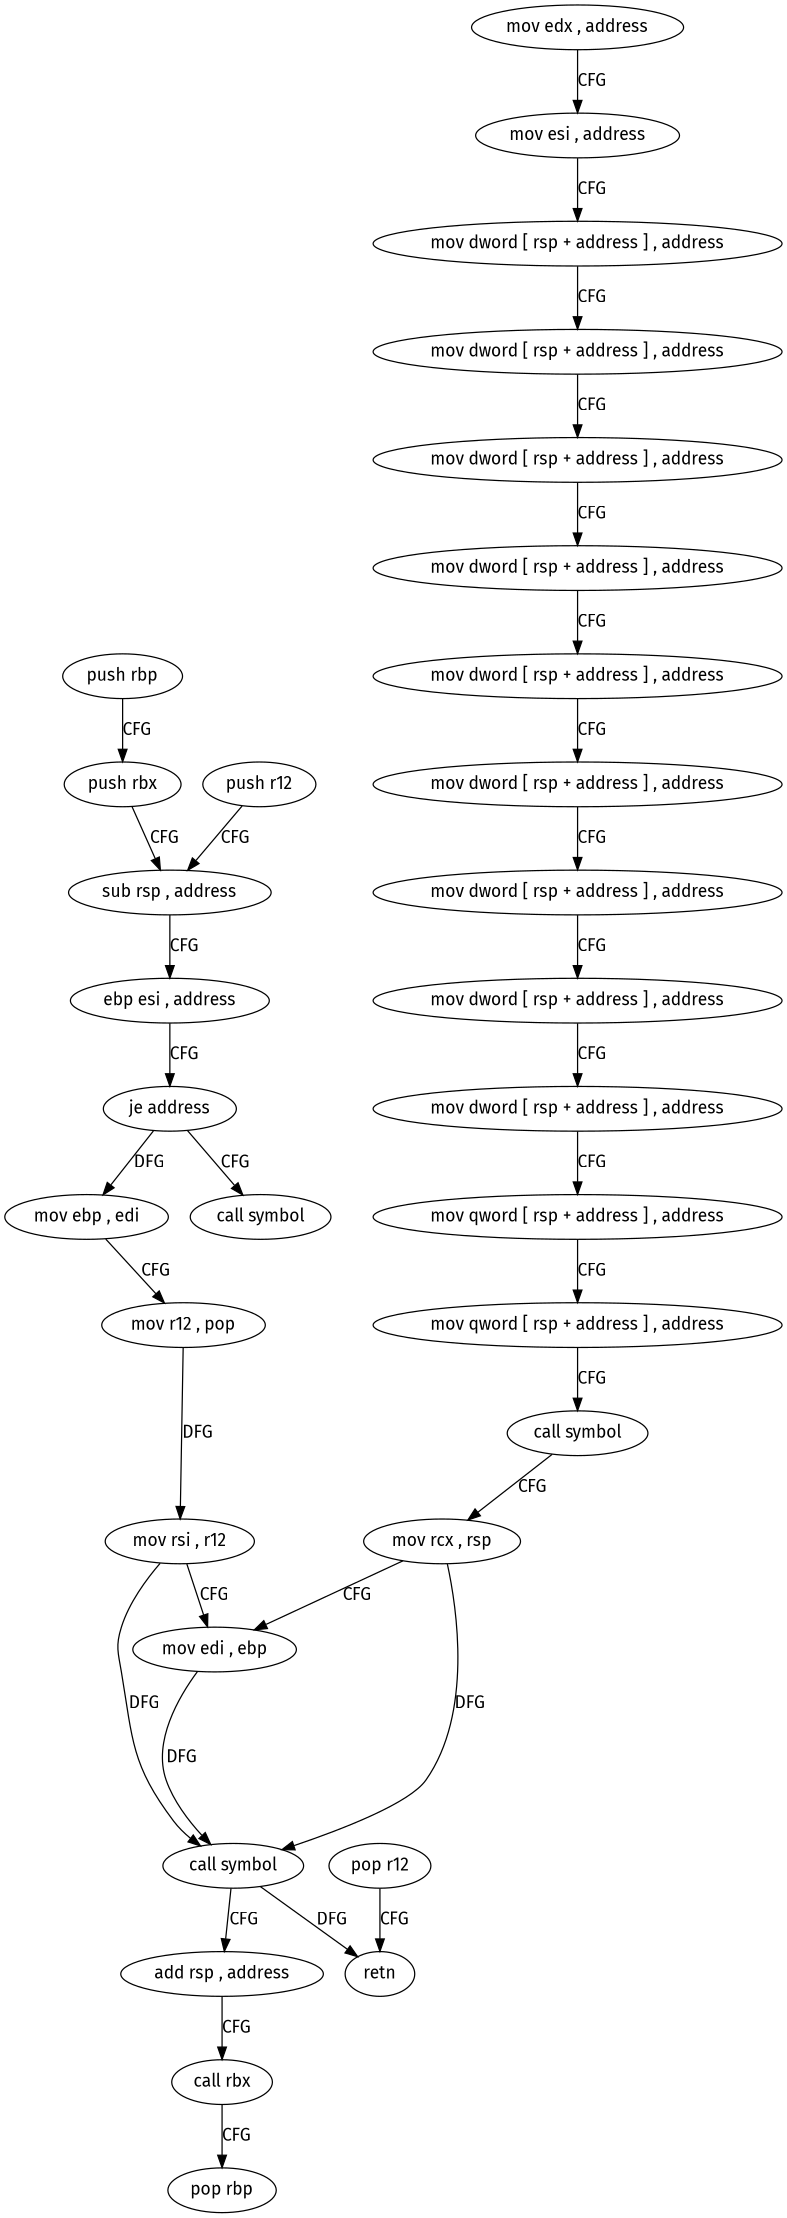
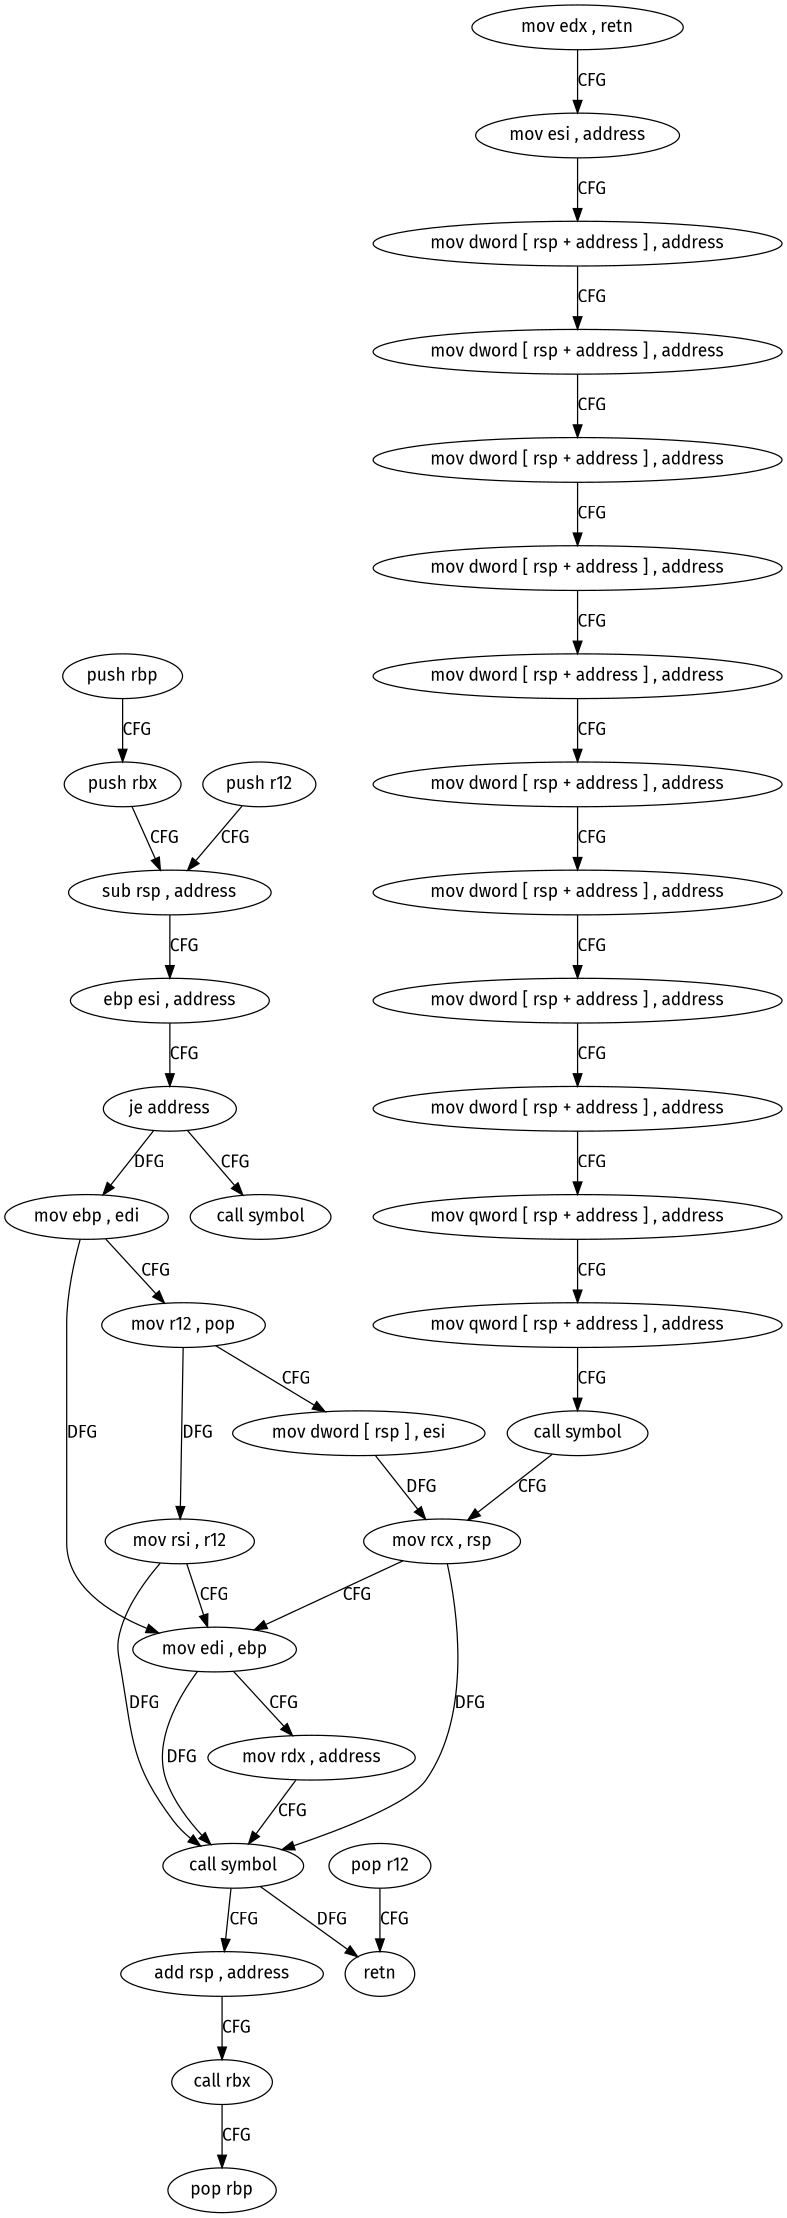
(578, 27) -> (578, 27)
none -> (359, 1433)
none -> (67, 1453)
none -> (312, 1758)
